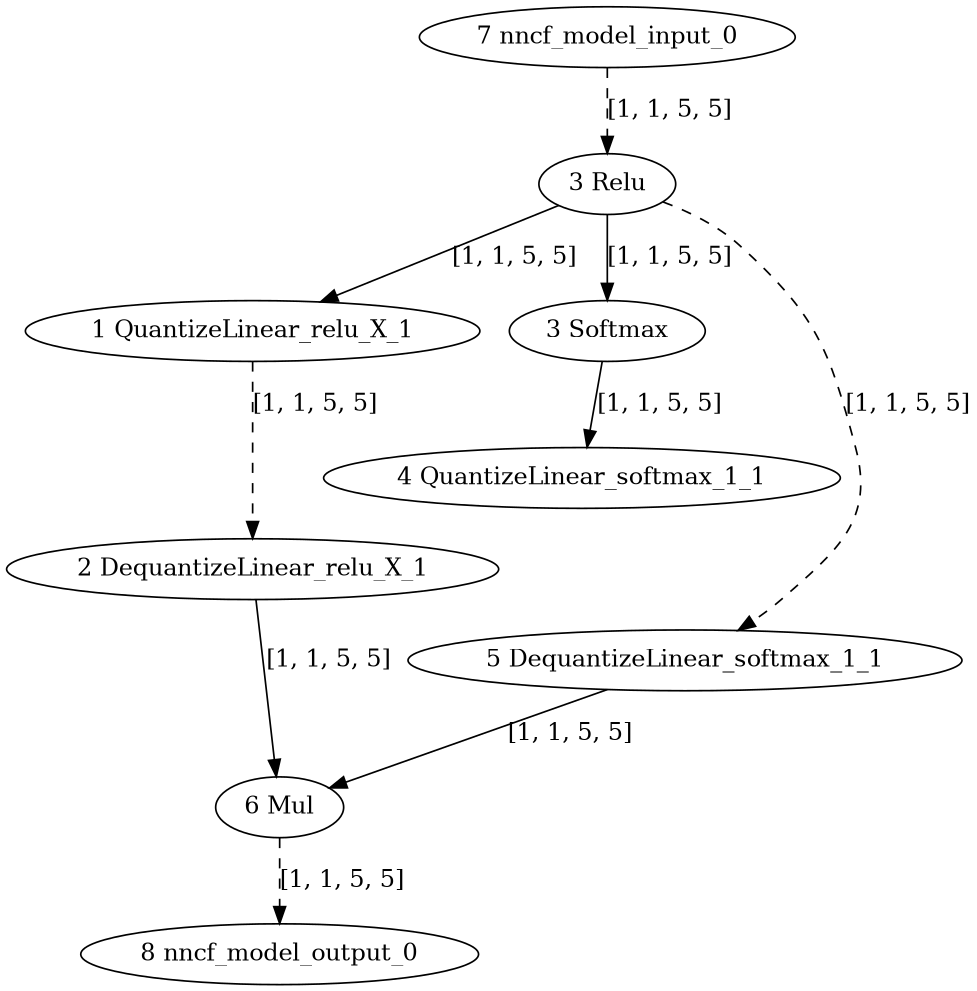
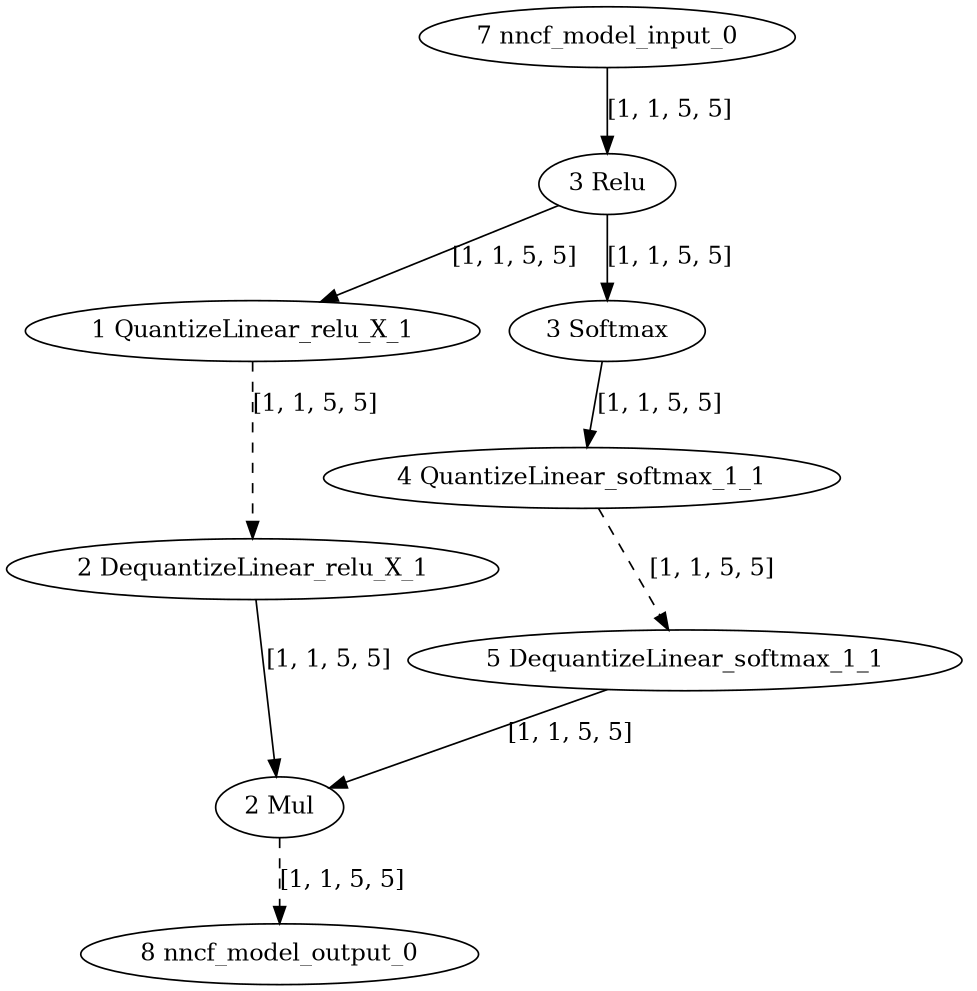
(607, 102) -> (607, 102)
(841, 395) -> (629, 562)
(280, 807) -> (280, 807)
